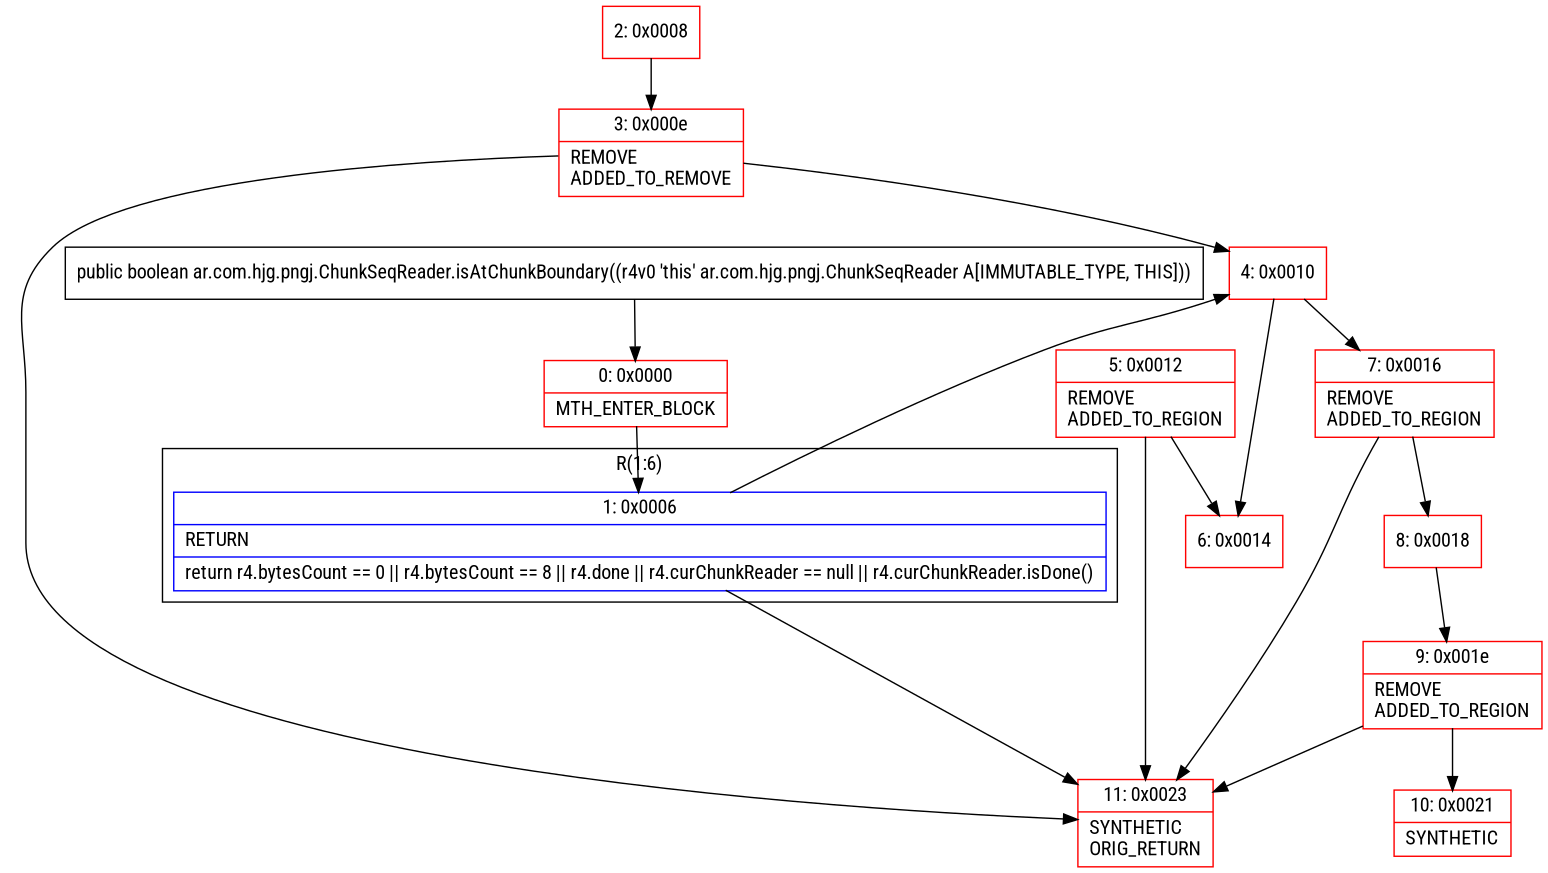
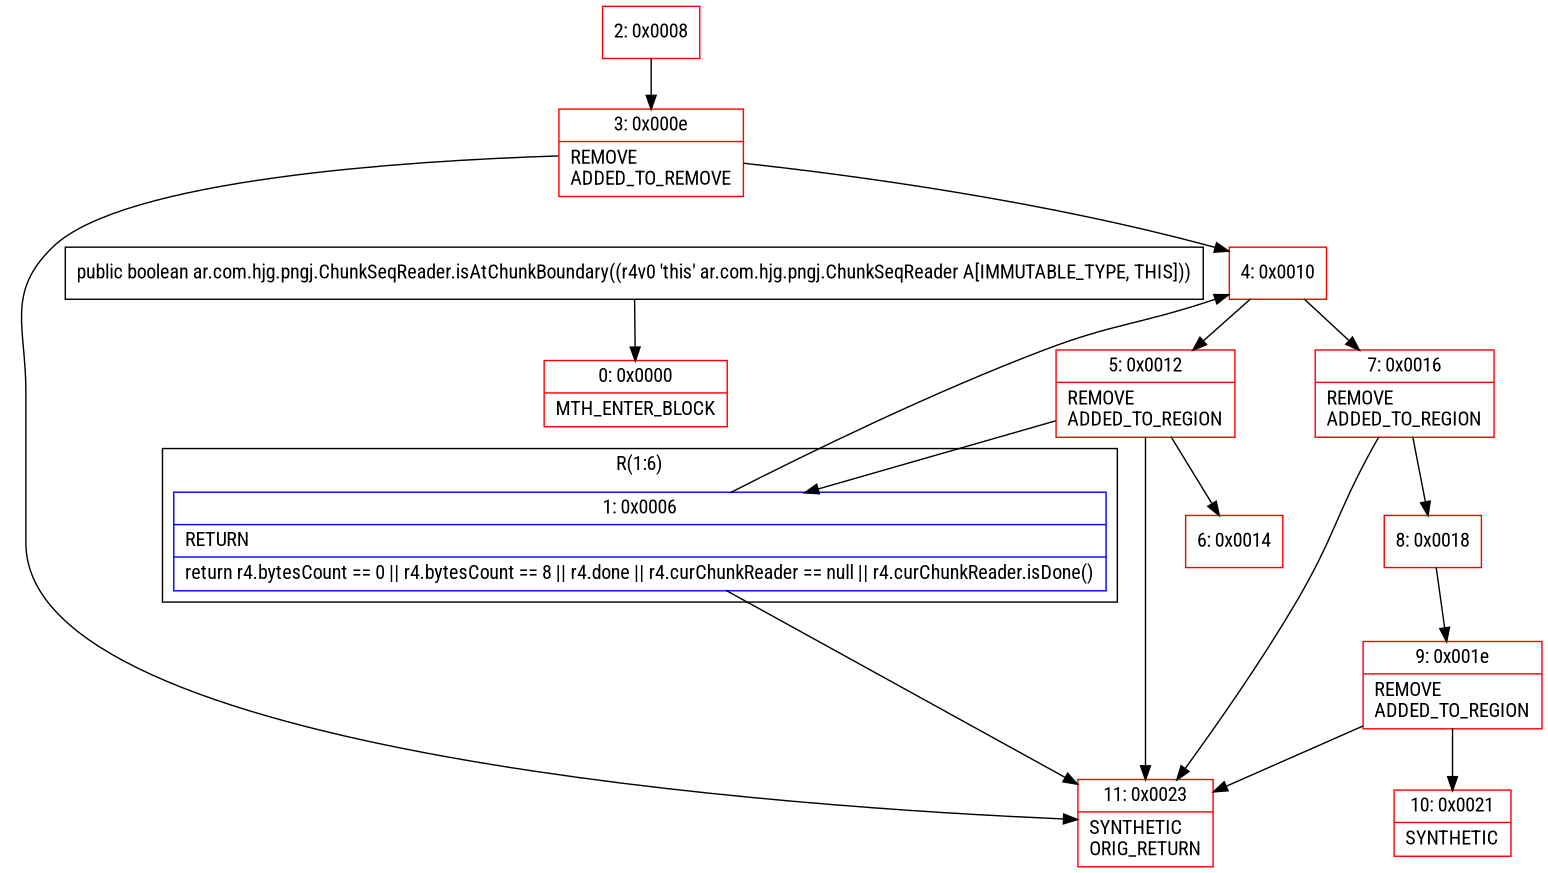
(1257, 400) -> (1227, 320)
(638, 457) -> (925, 458)
